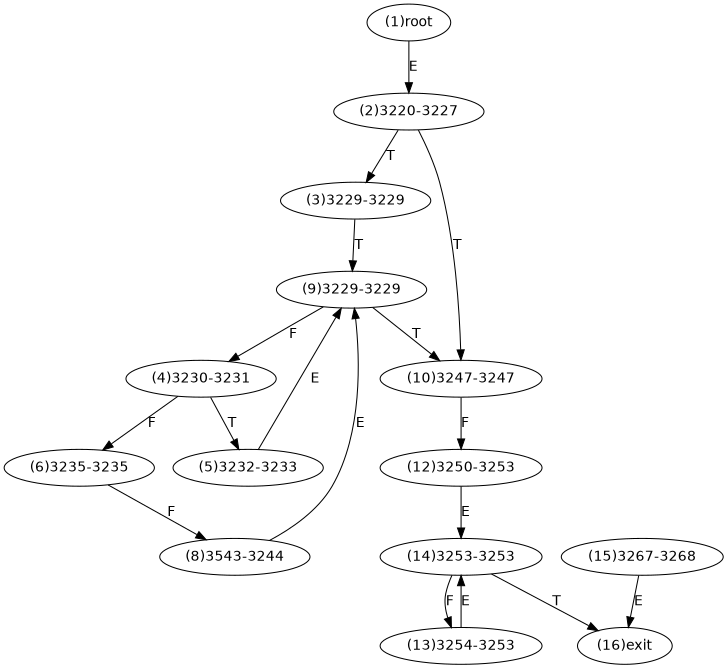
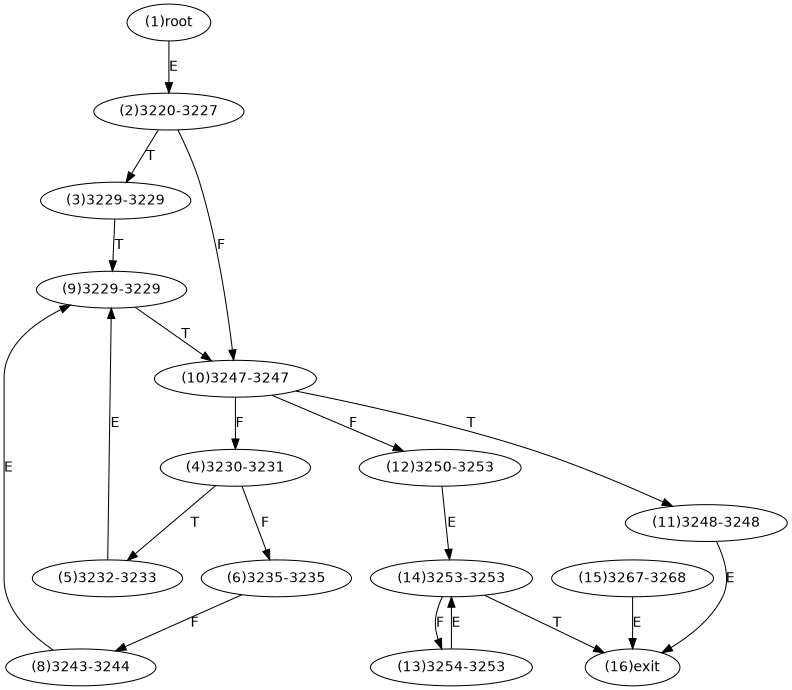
(457, 245) -> (222, 245)
(280, 332) -> (235, 418)
none -> (706, 523)
(235, 557) -> (81, 667)
